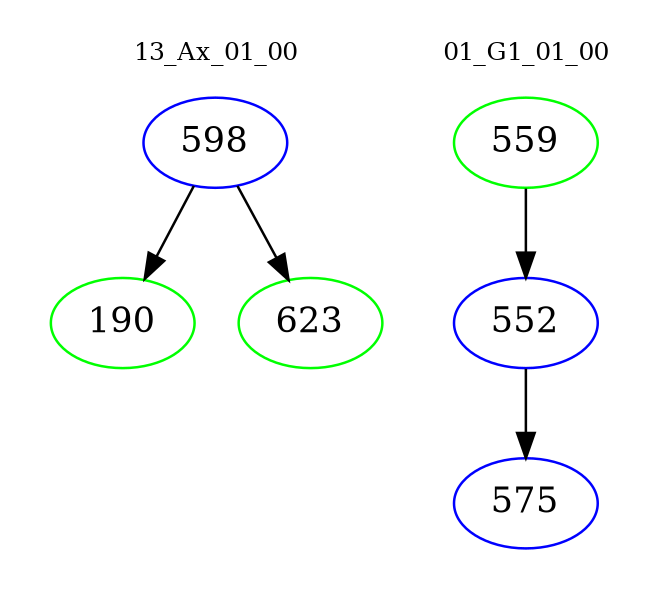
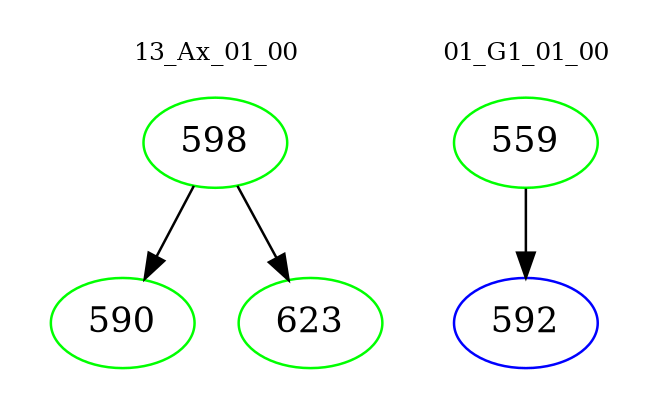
(215, 143) -> (215, 143)
(123, 323) -> (123, 323)
(526, 323) -> (526, 323)
(526, 503) -> none
